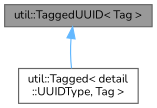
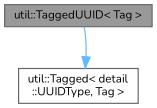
(71, 53) -> (86, 42)
